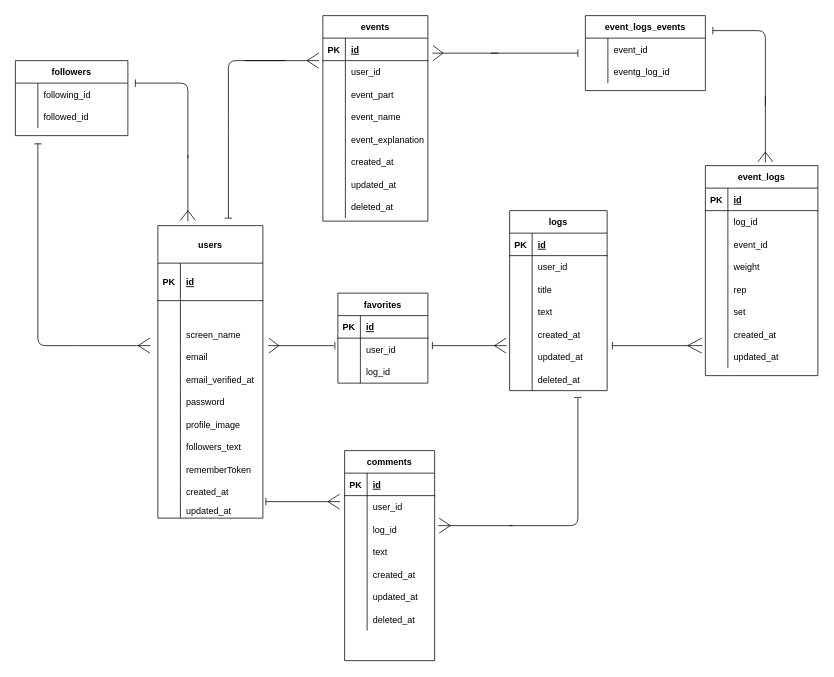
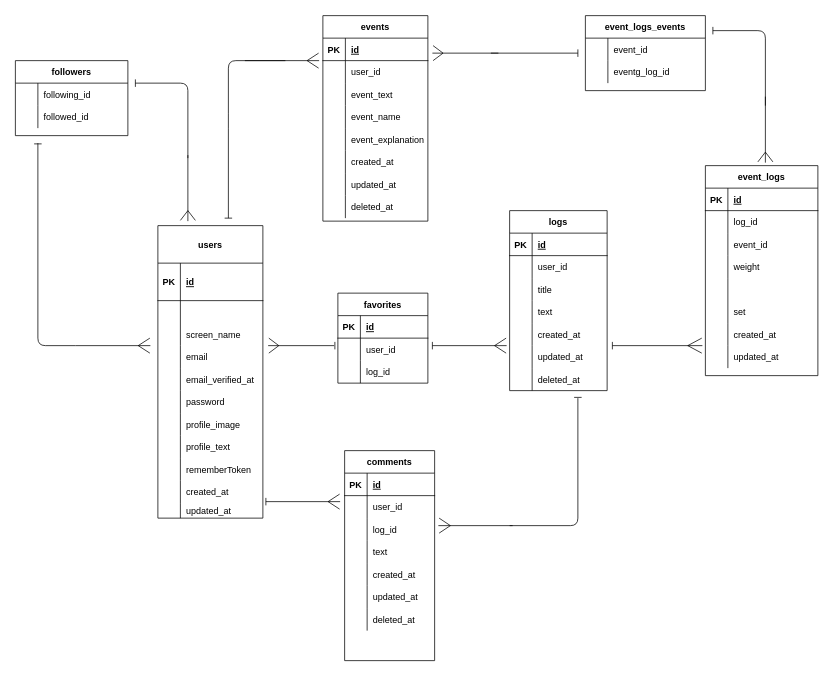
(376, 95) -> (376, 95)
(773, 289) -> none
(219, 447) -> (214, 447)
